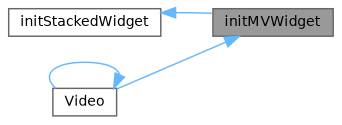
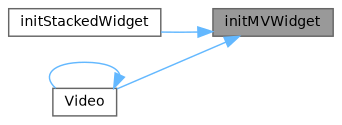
(194, 13) -> (180, 32)
